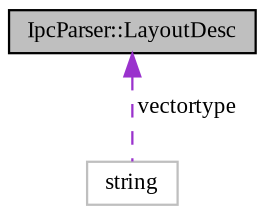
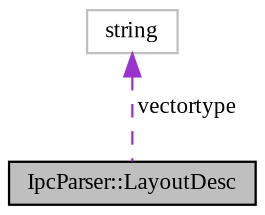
(132, 119) -> (132, 119)
